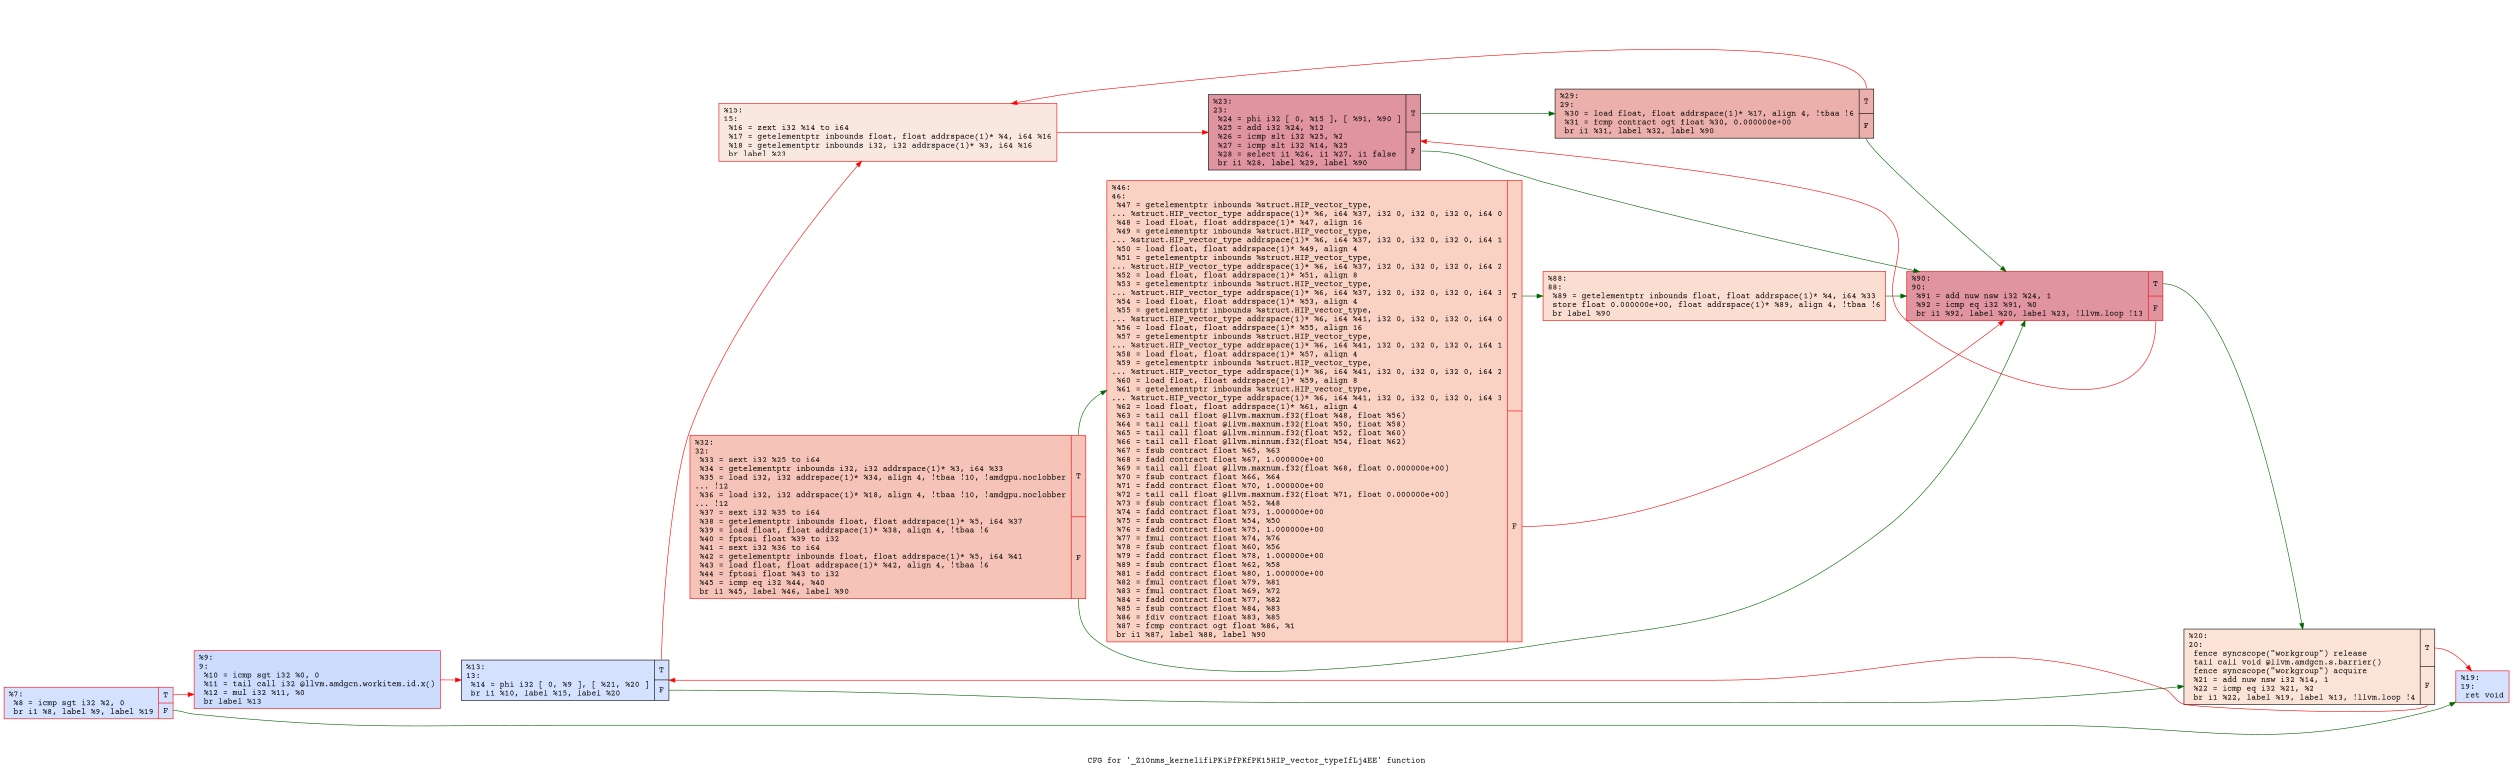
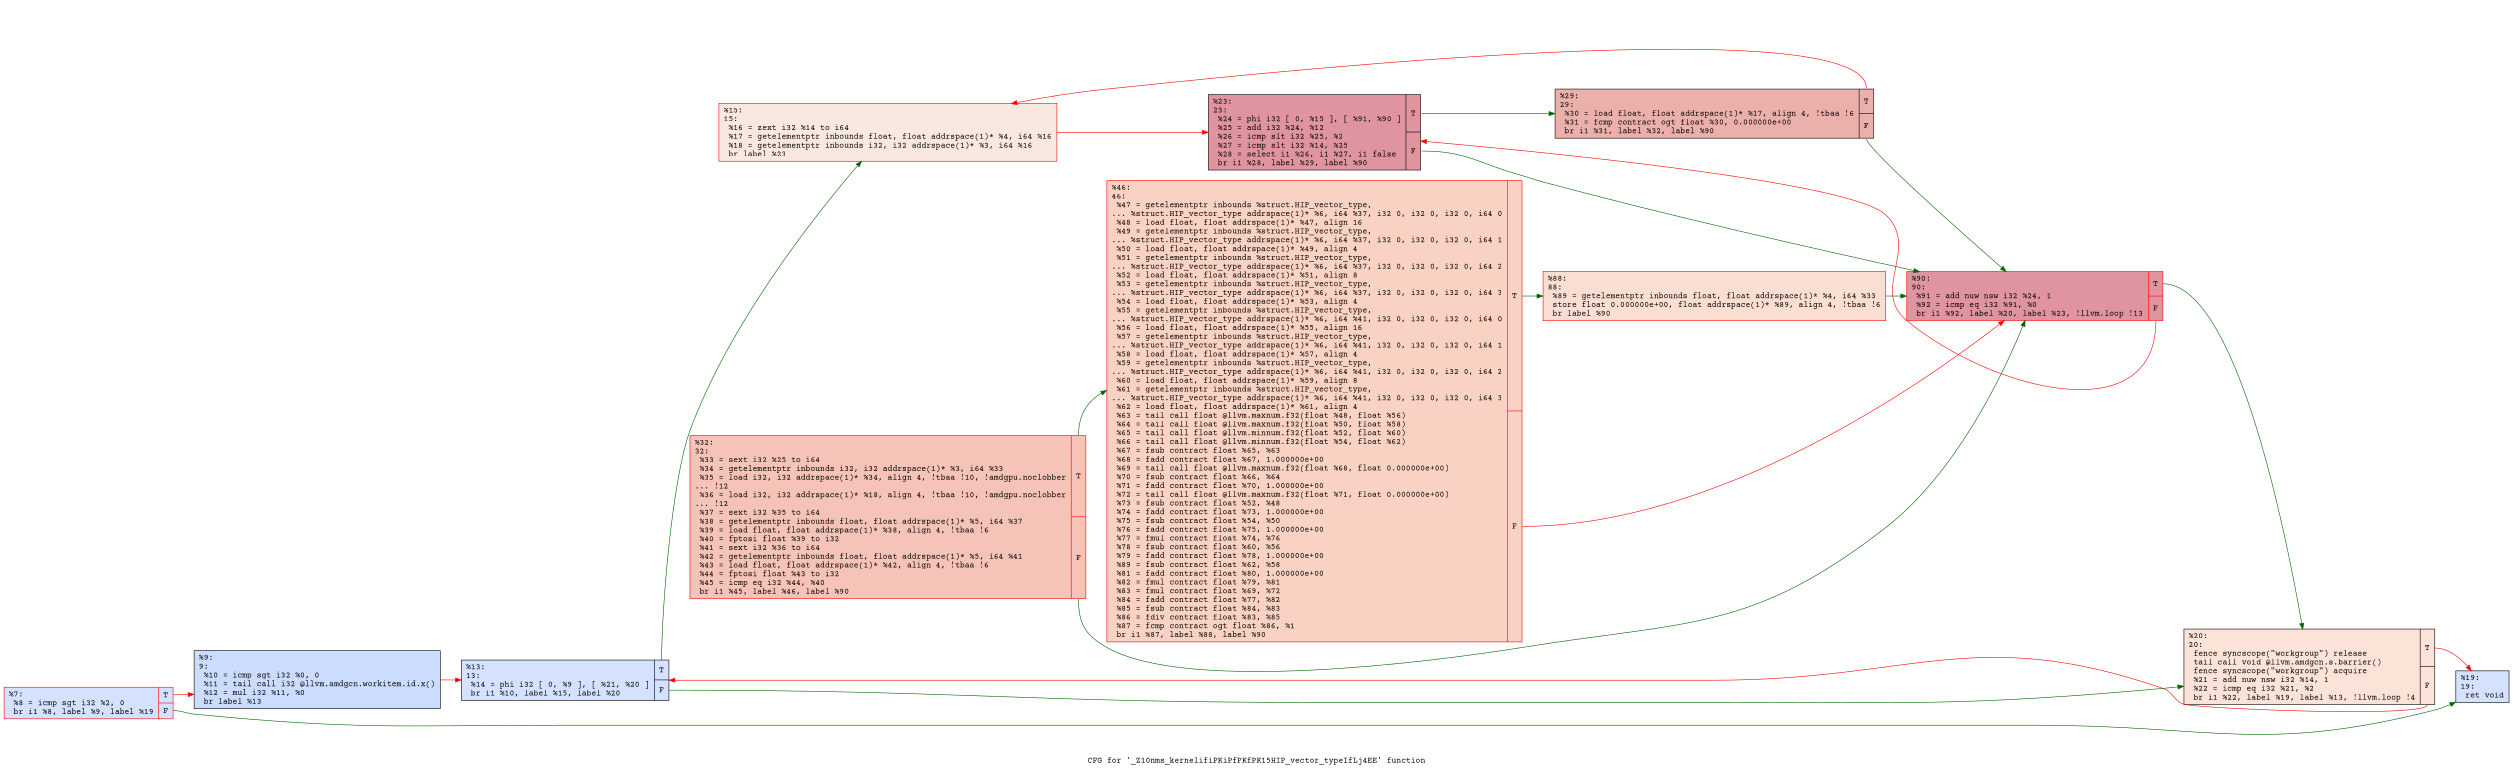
(706, 392) -> (706, 392)
(317, 680) -> (317, 680)
(2482, 687) -> (2482, 687)
